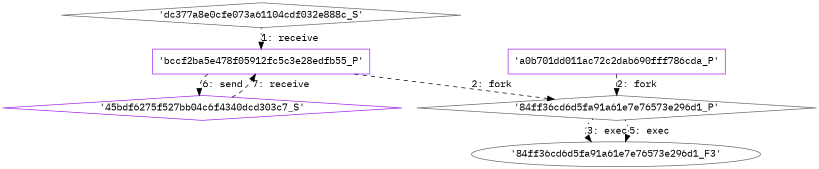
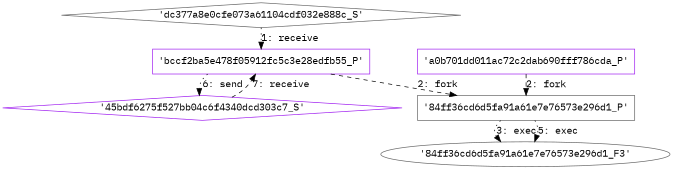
(202, 80) -> (202, 80)
(617, 108) -> (526, 108)
